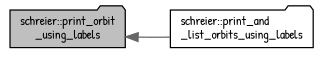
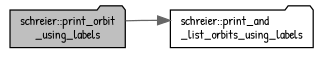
(154, 37) -> (142, 20)
